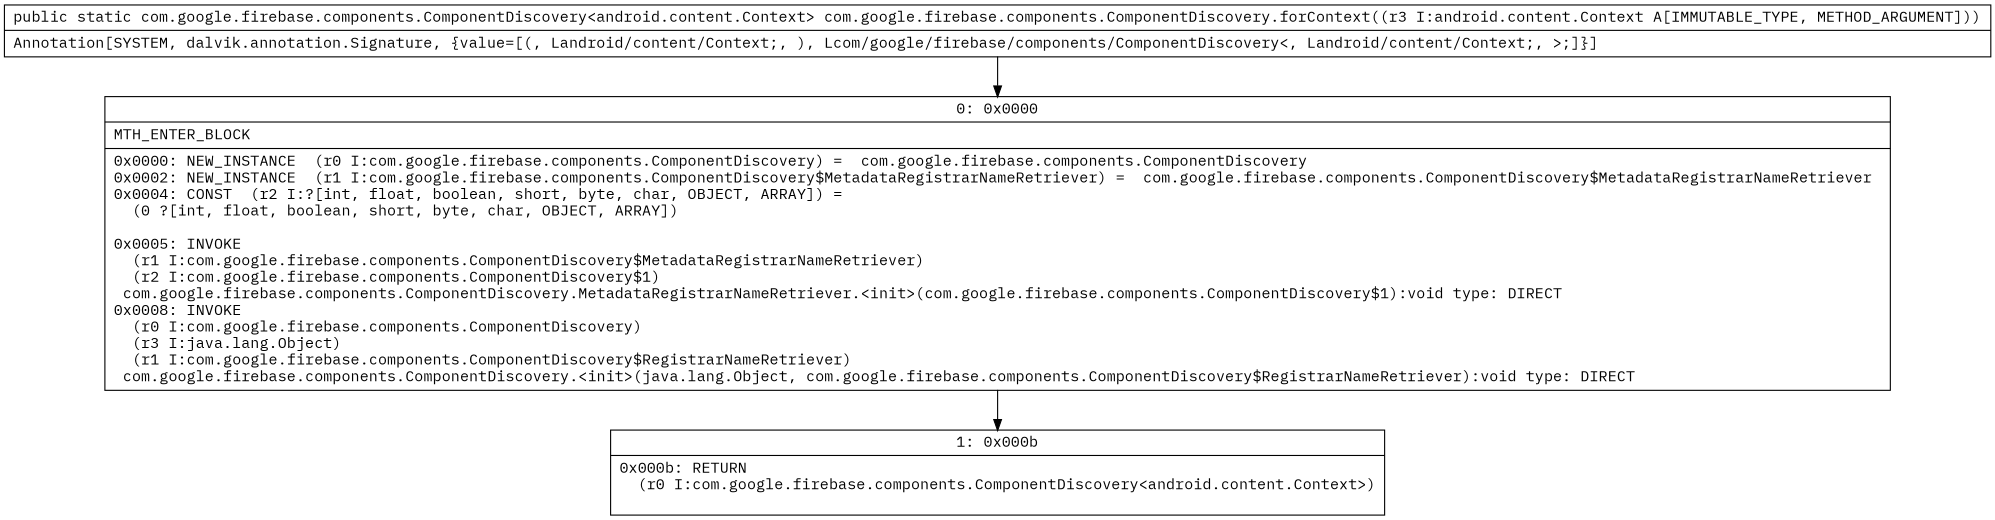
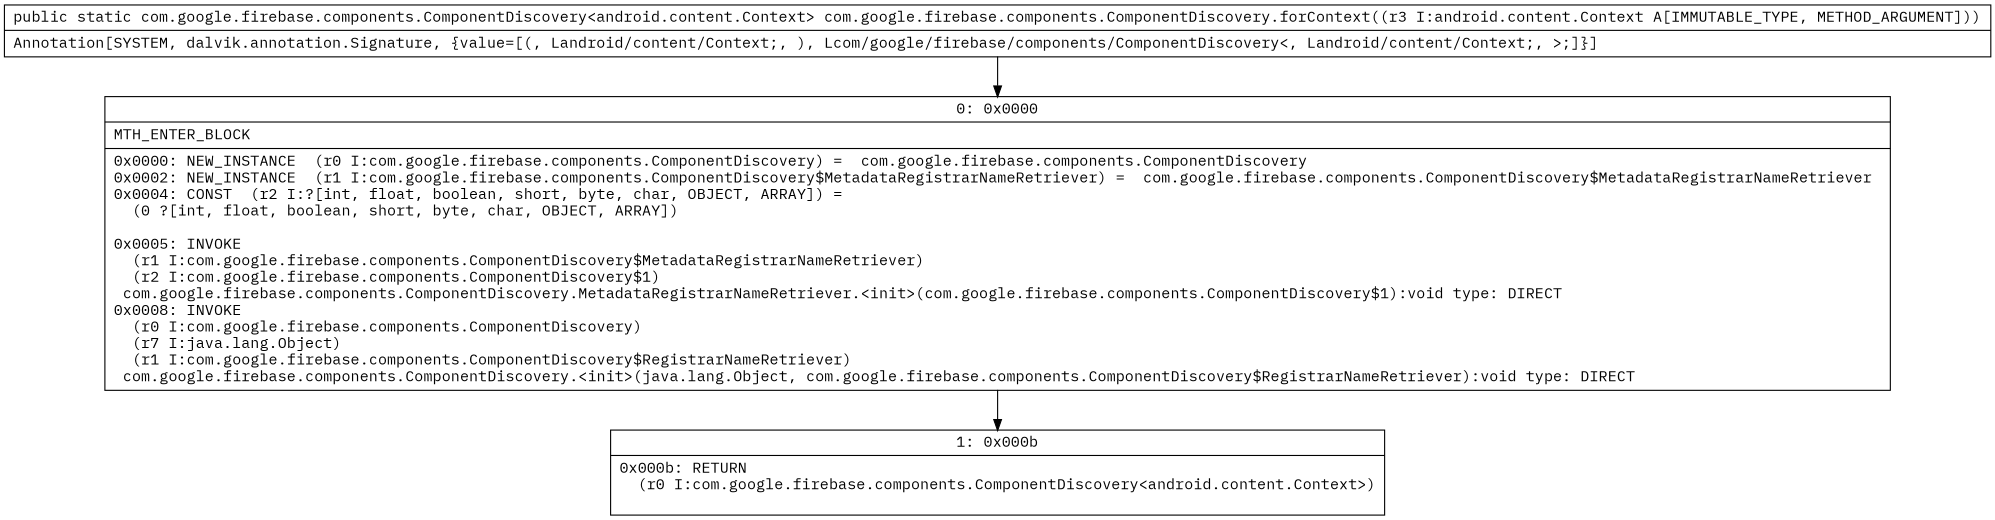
(228, 343) -> (228, 343)
